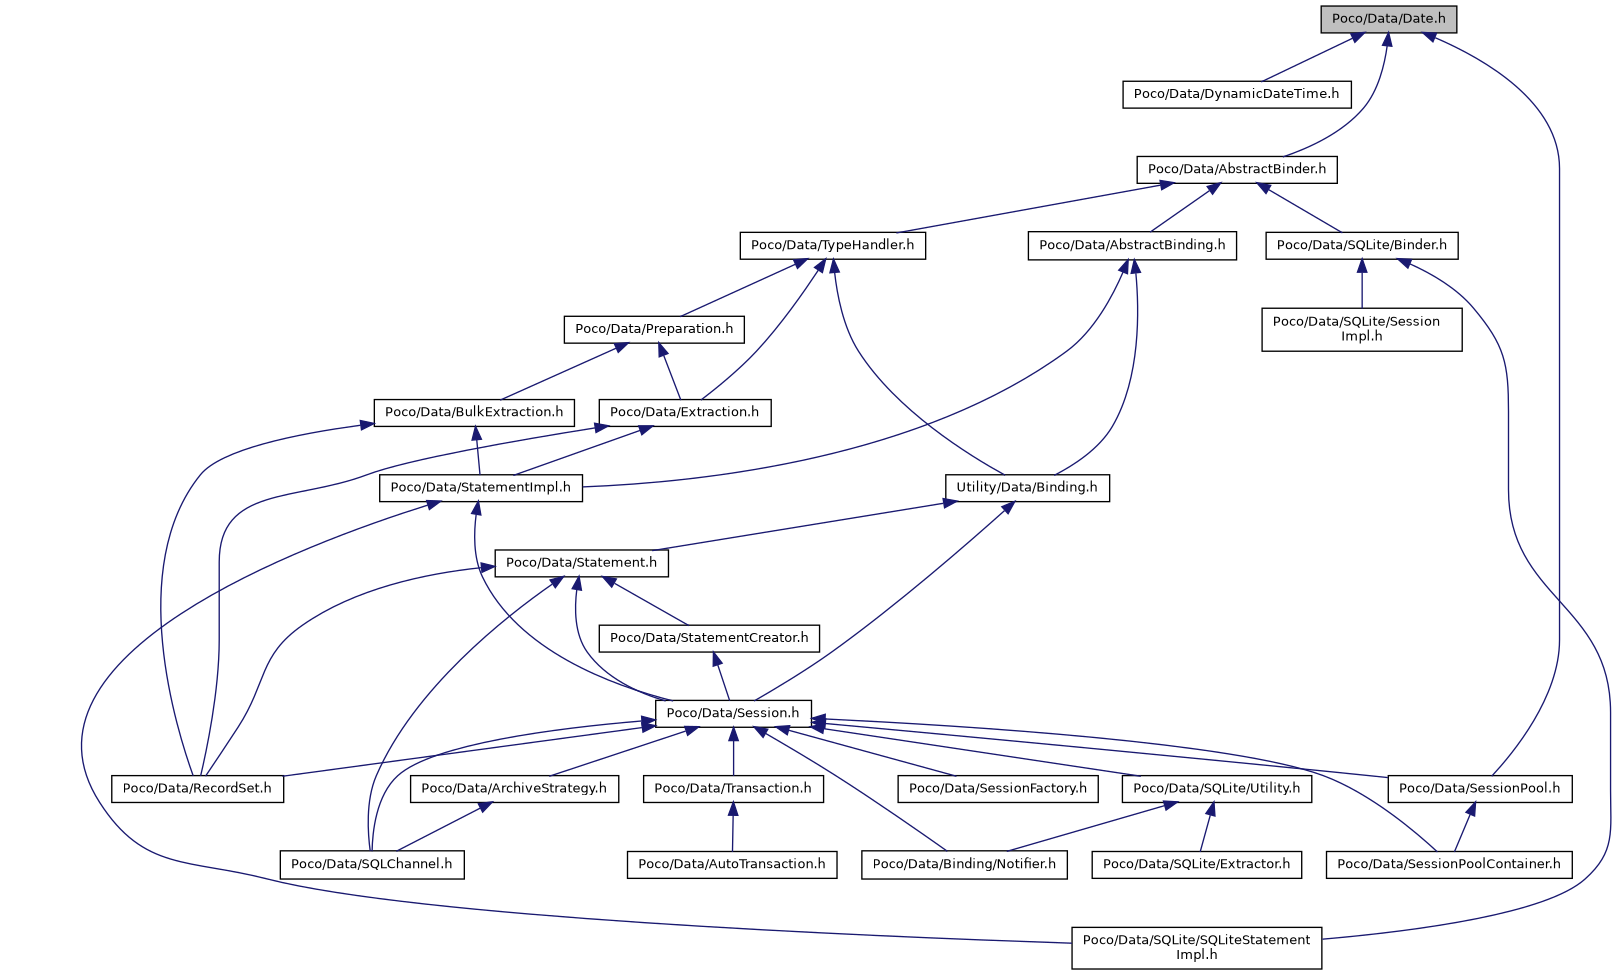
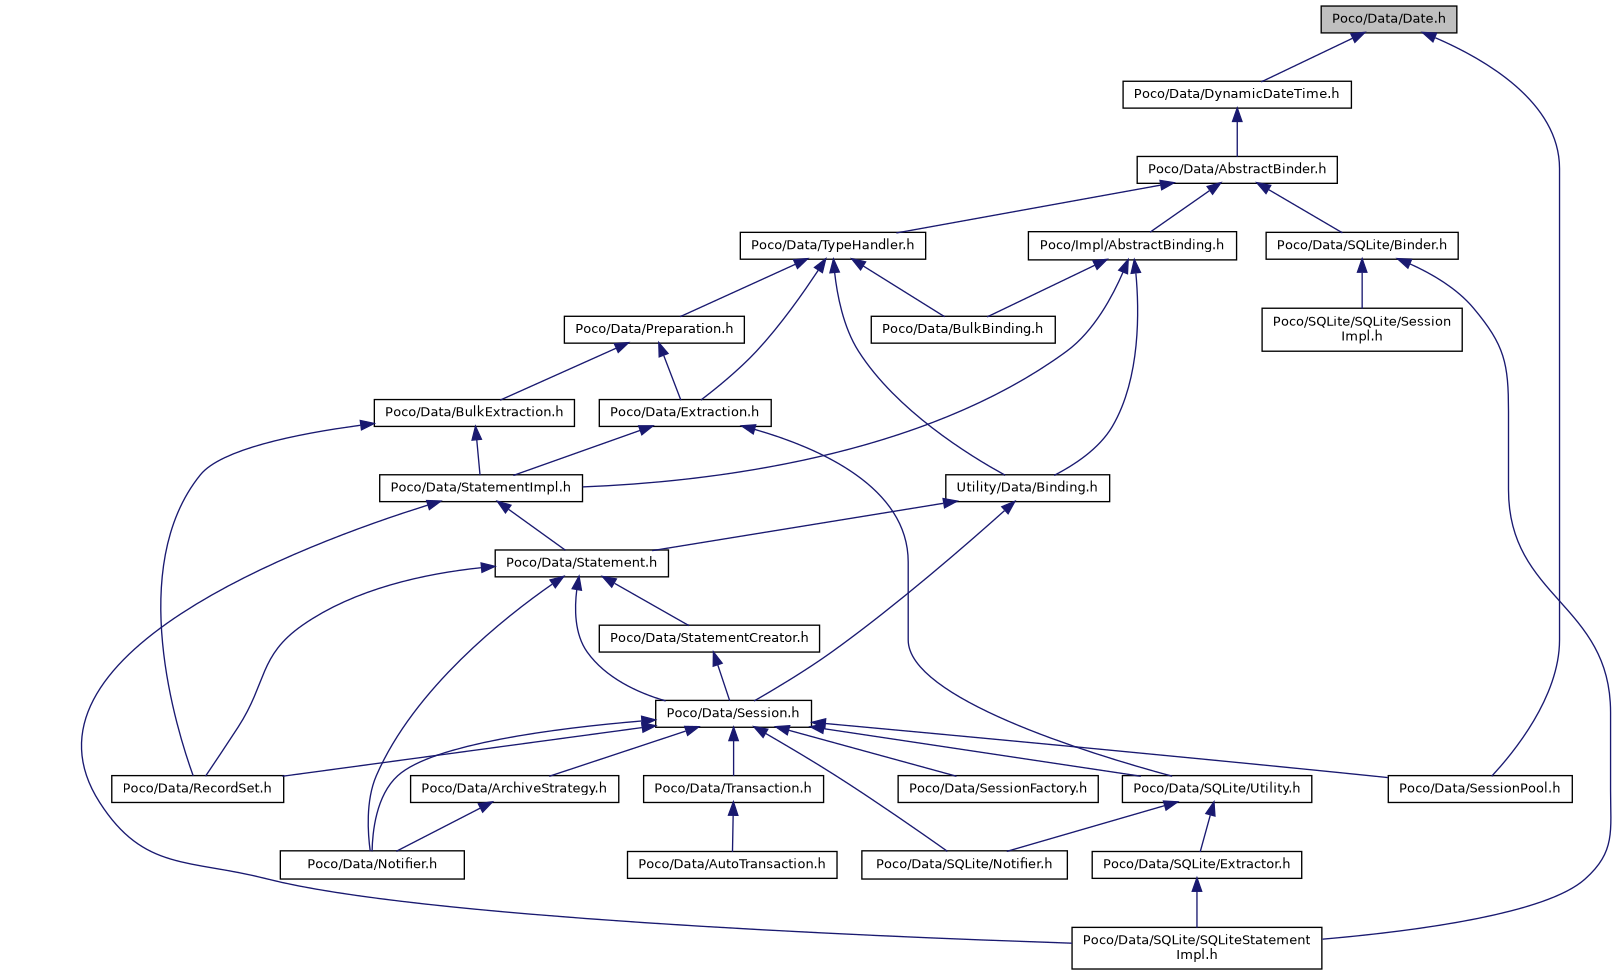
(1354, 118) -> (1237, 139)
(1132, 246) -> (1132, 246)
none -> (963, 330)
(1362, 330) -> (1362, 330)
(284, 495) -> (910, 645)
(538, 641) -> (537, 530)
(372, 865) -> (372, 865)
(965, 865) -> (965, 865)
(1449, 865) -> none
none -> (1197, 910)
